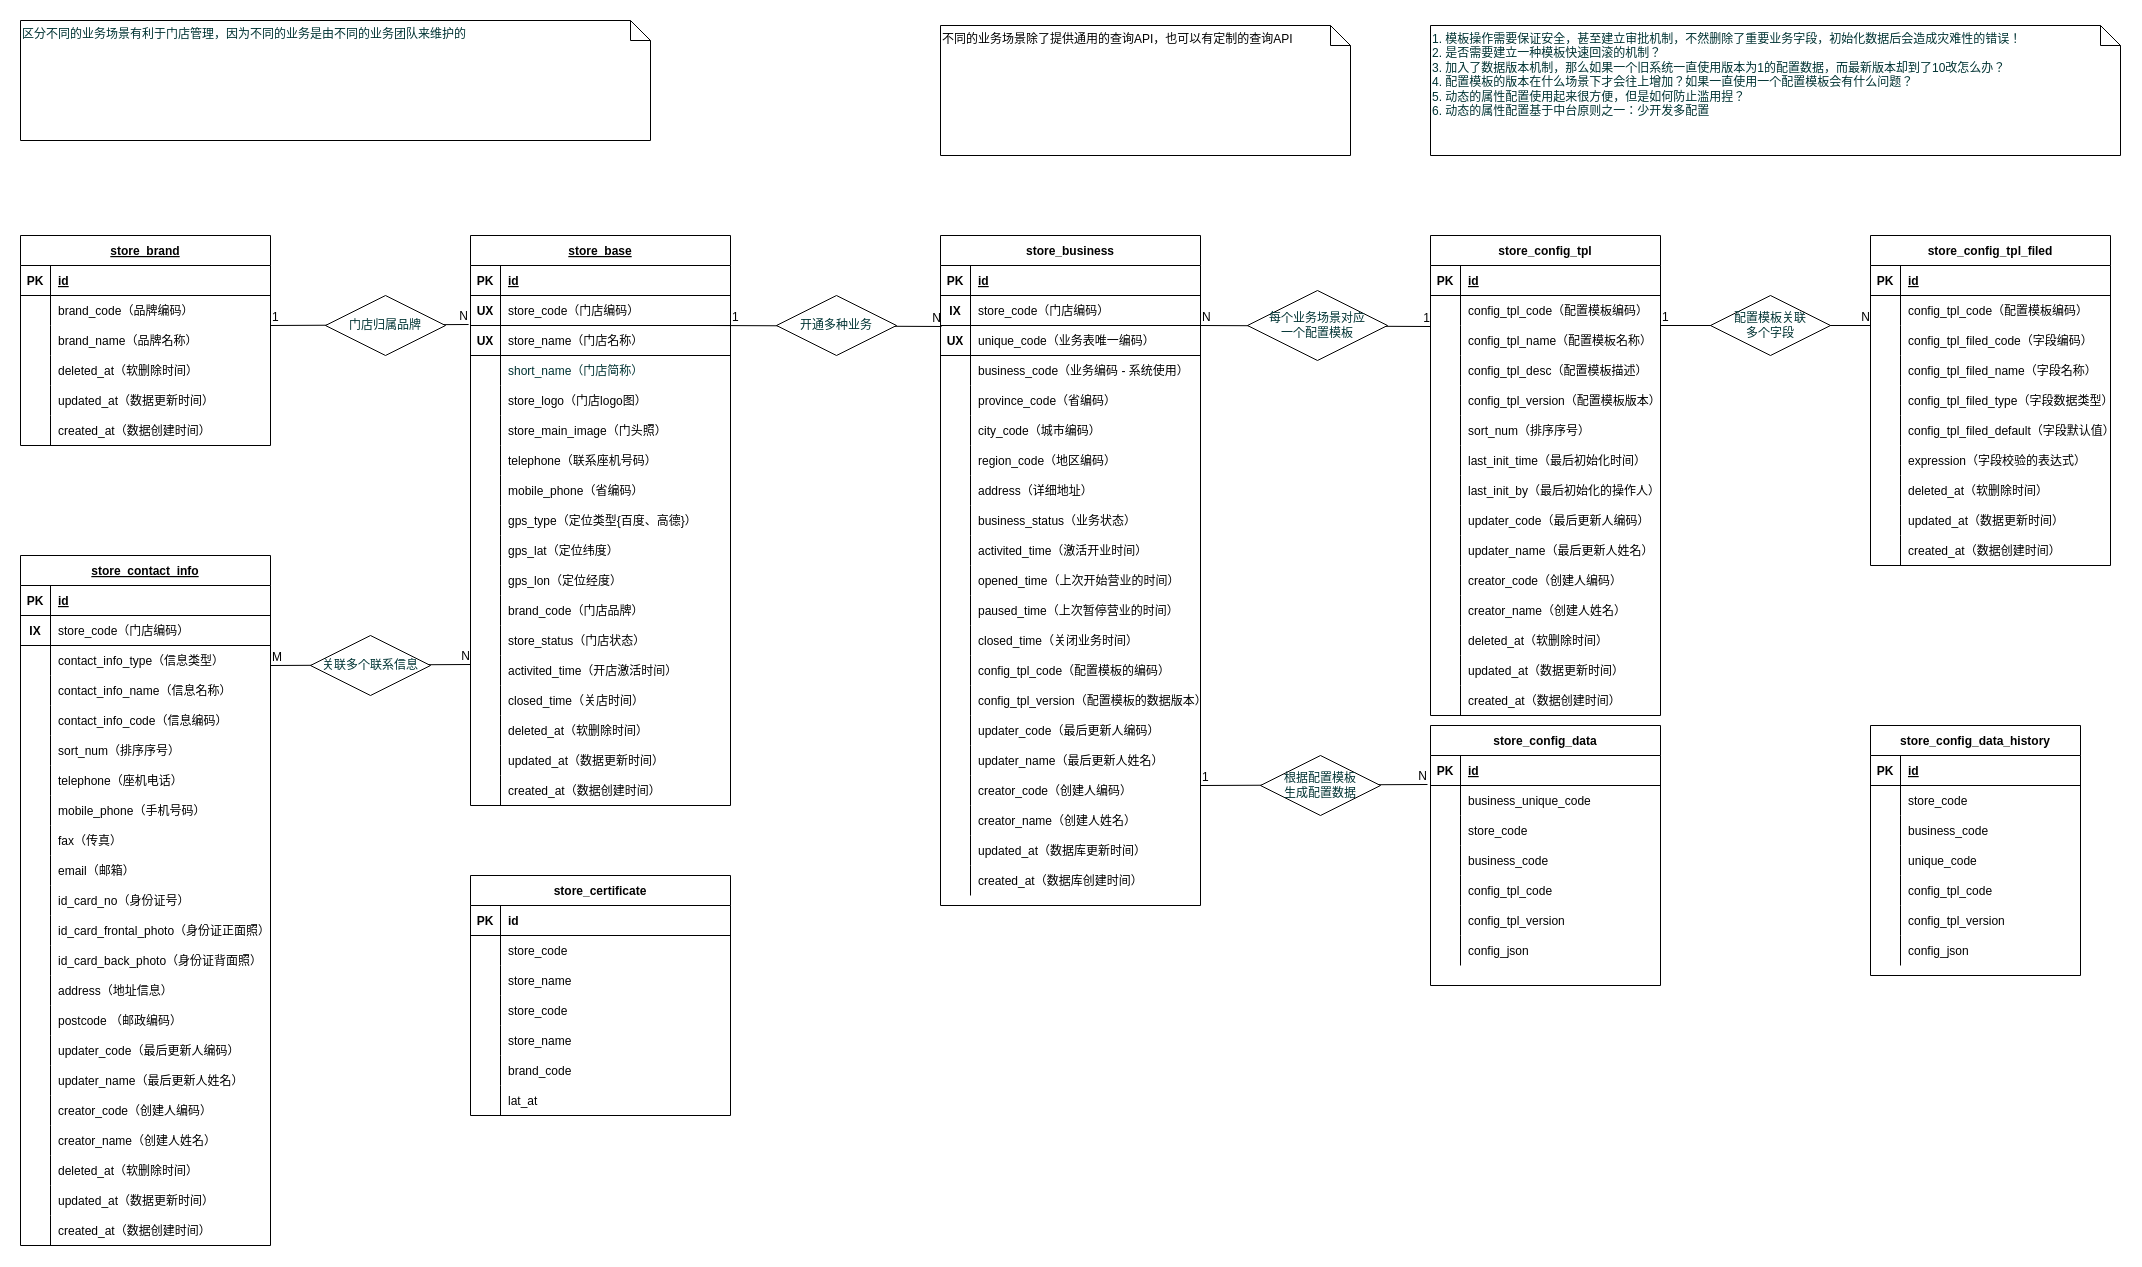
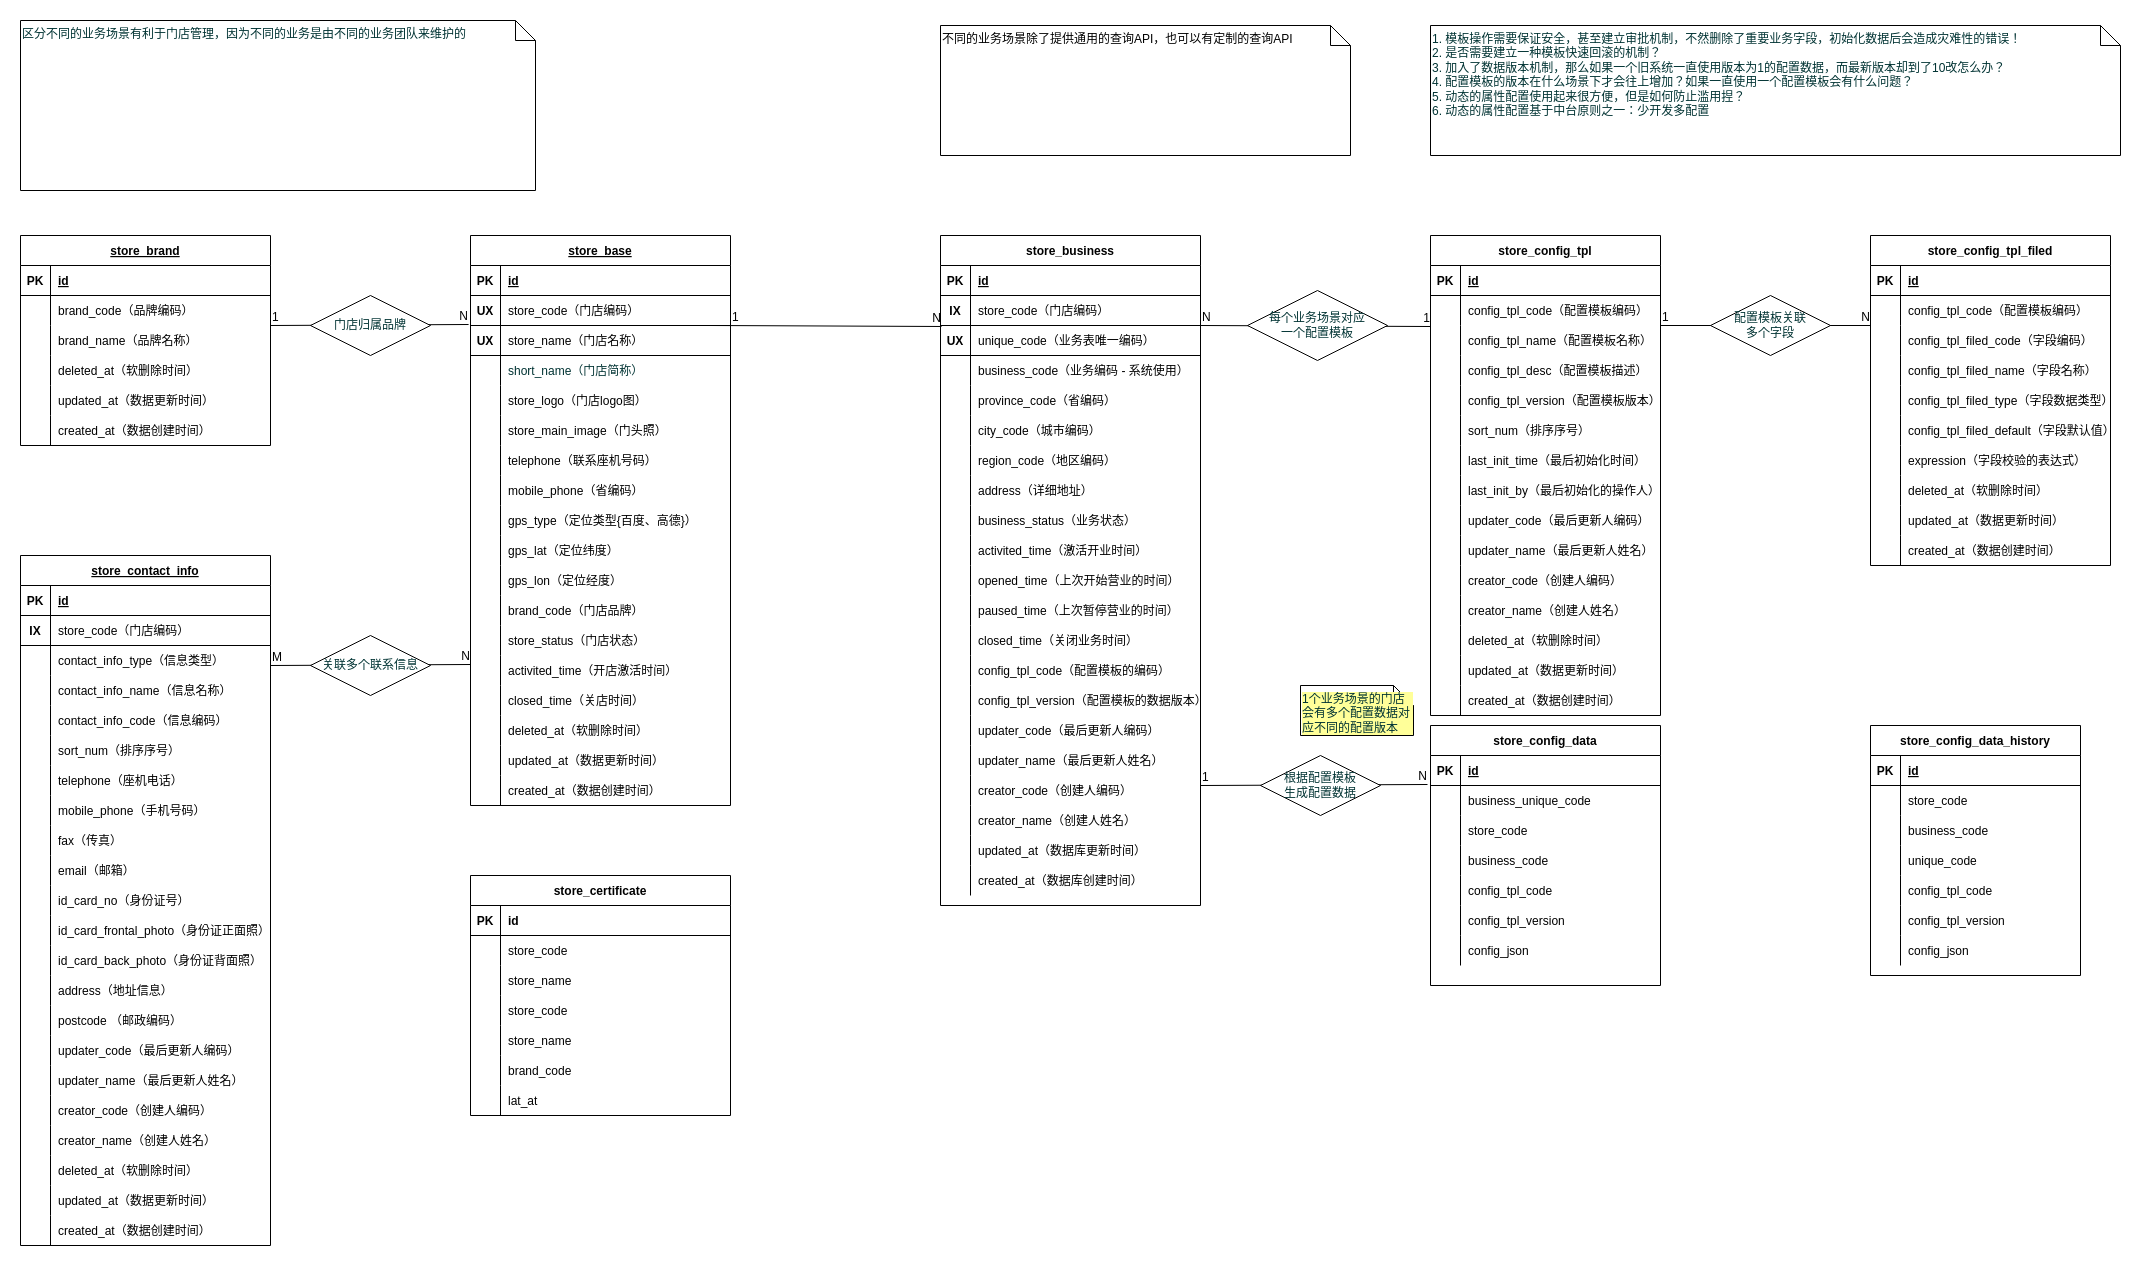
(336, 81) -> (278, 106)
(386, 326) -> (371, 326)
(837, 326) -> none
none -> (1357, 711)
